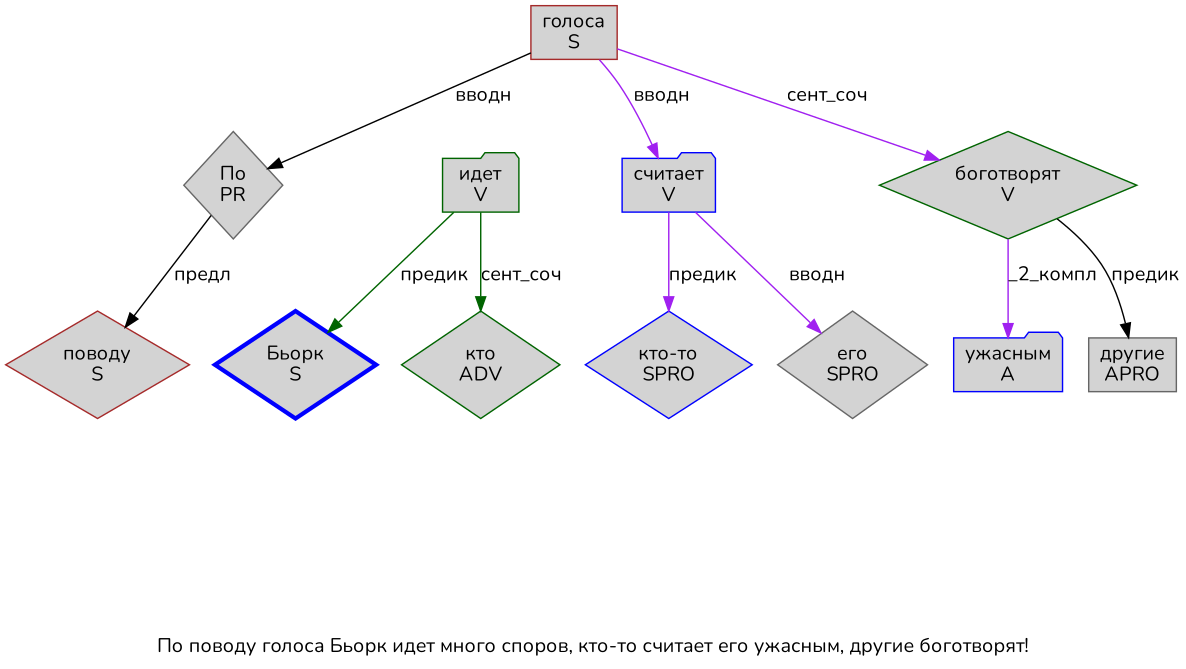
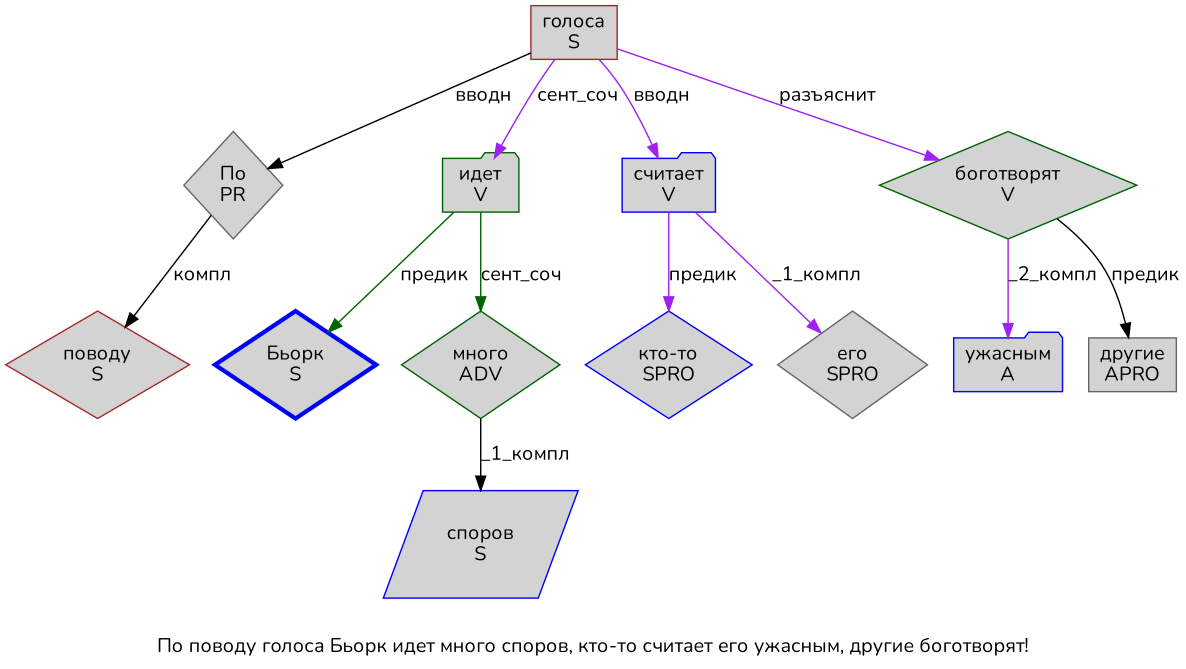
(828, 95) -> (828, 95)
none -> (527, 102)
(203, 275) -> (203, 275)
(817, 275) -> (817, 275)
(481, 365) -> (481, 365)
none -> (481, 544)
